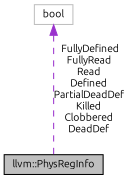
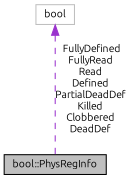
(54, 165) -> (55, 165)
